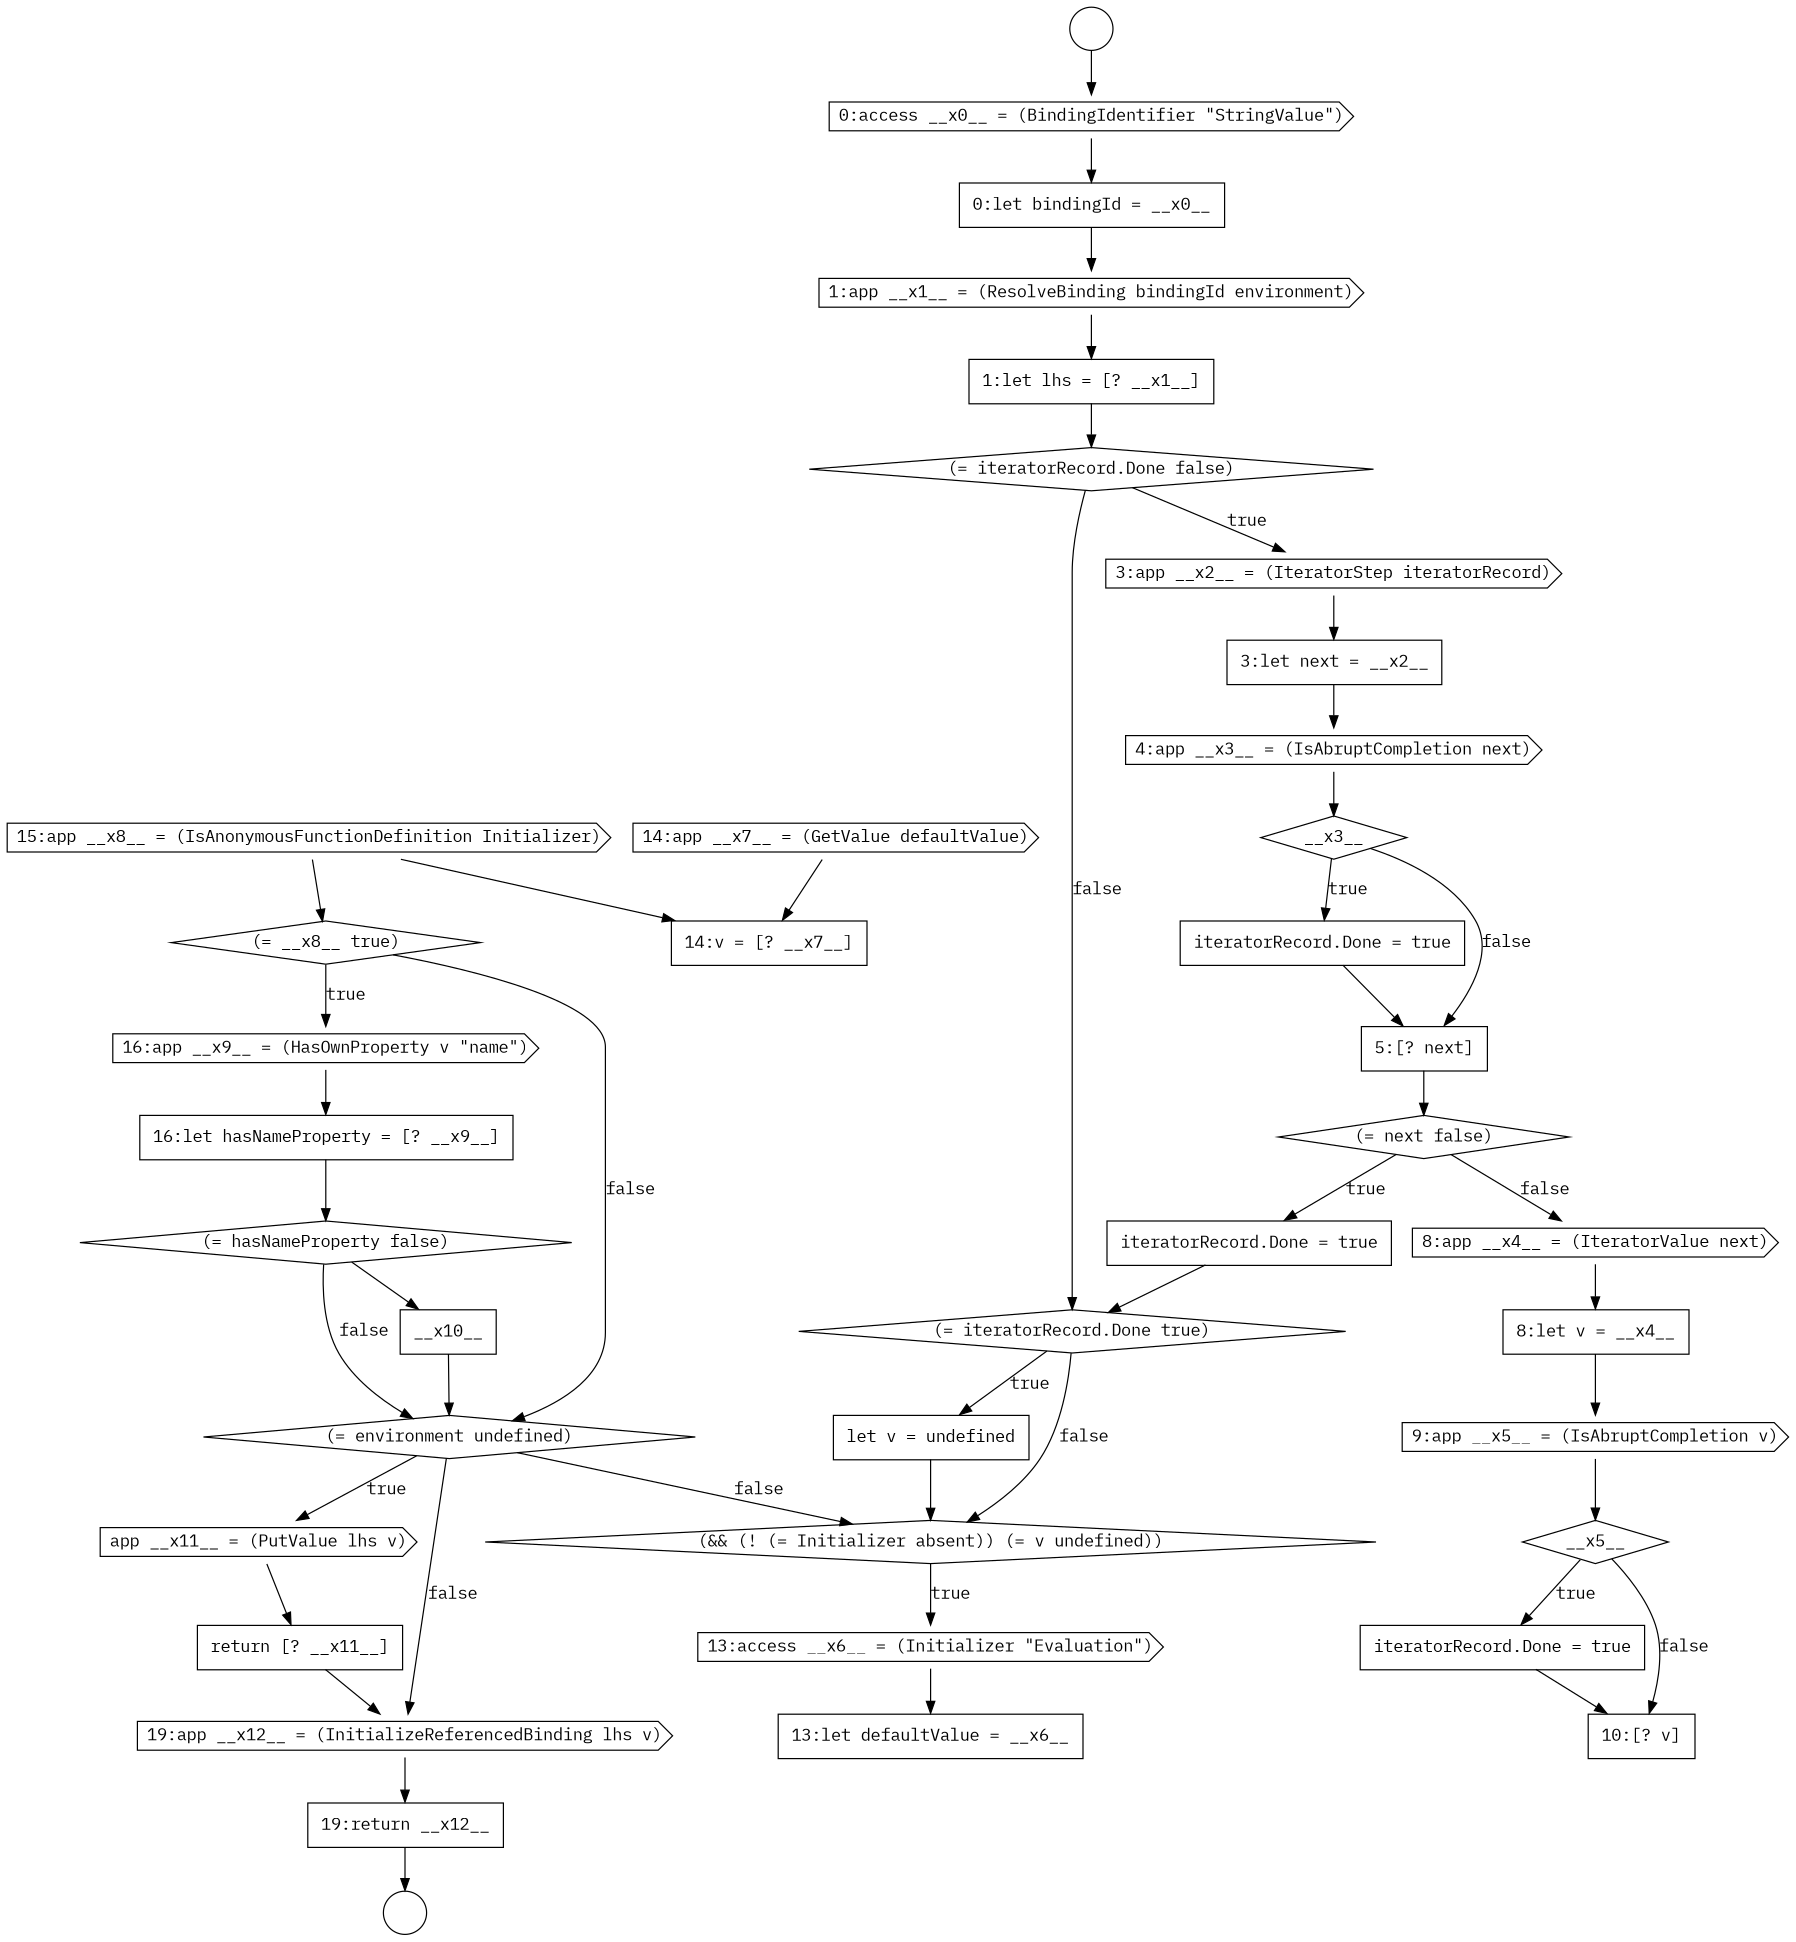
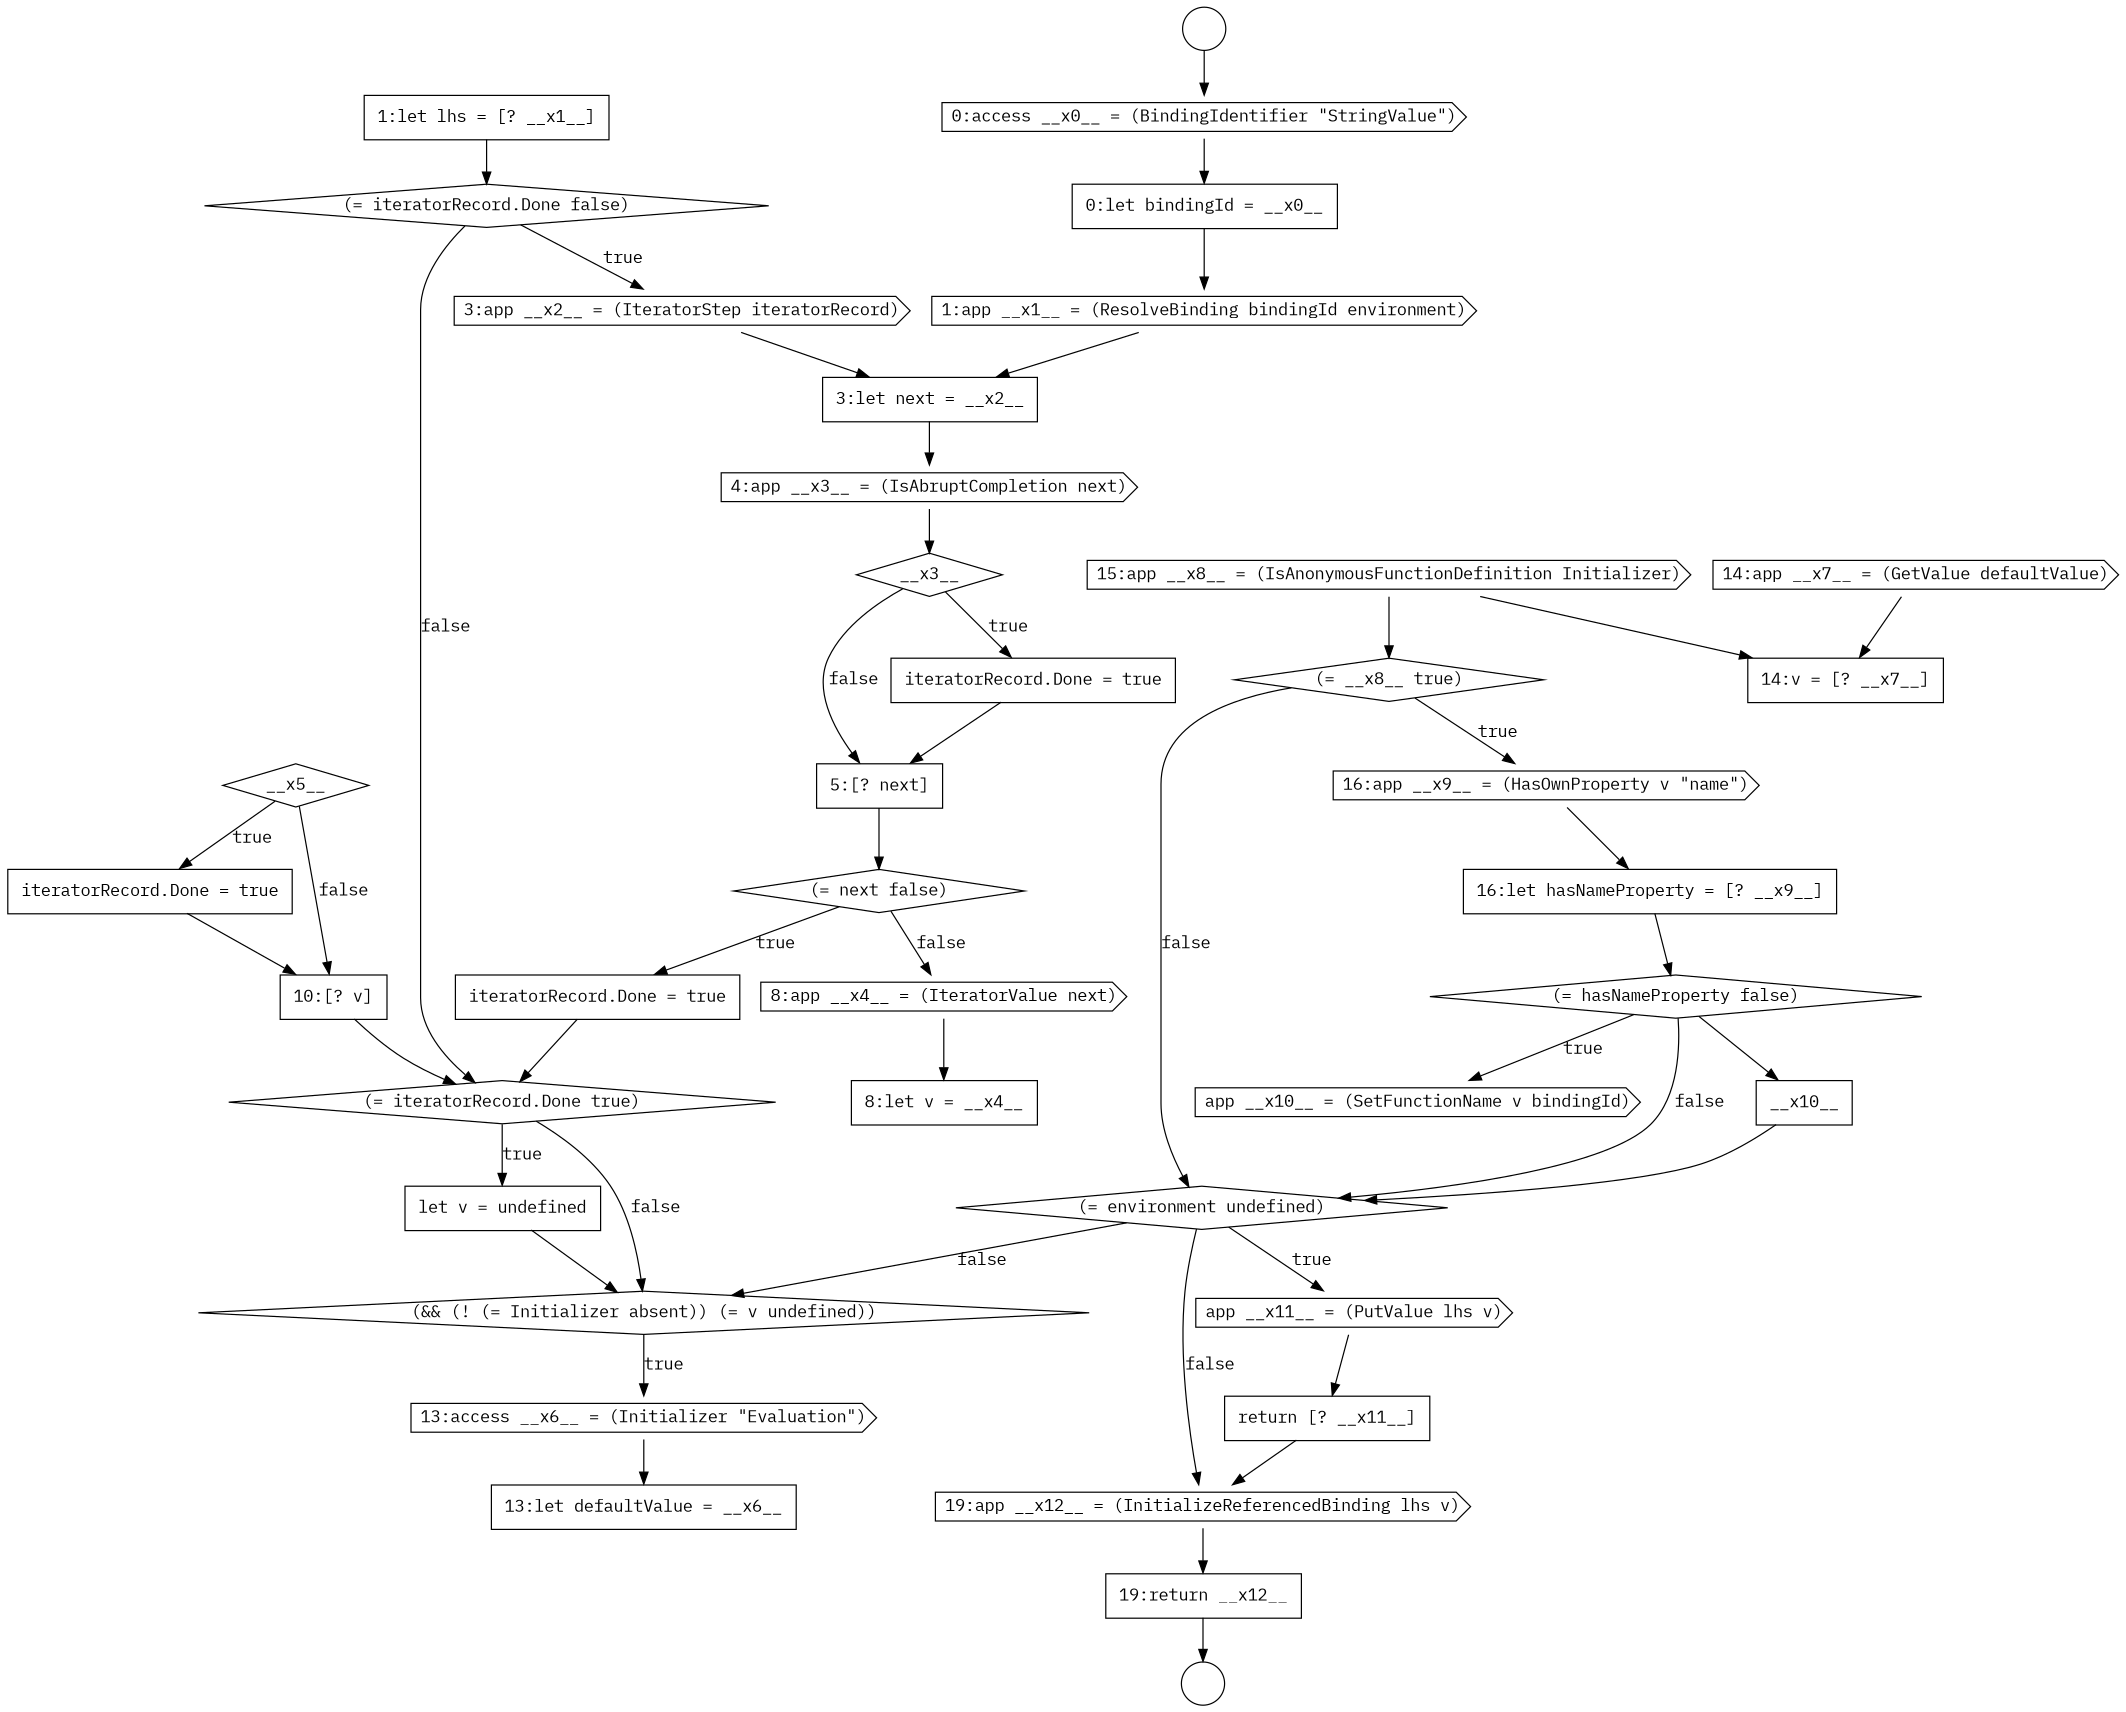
(1091, 331) -> (1074, 353)
none -> (396, 1054)
none -> (1418, 1102)
(1595, 1437) -> none
